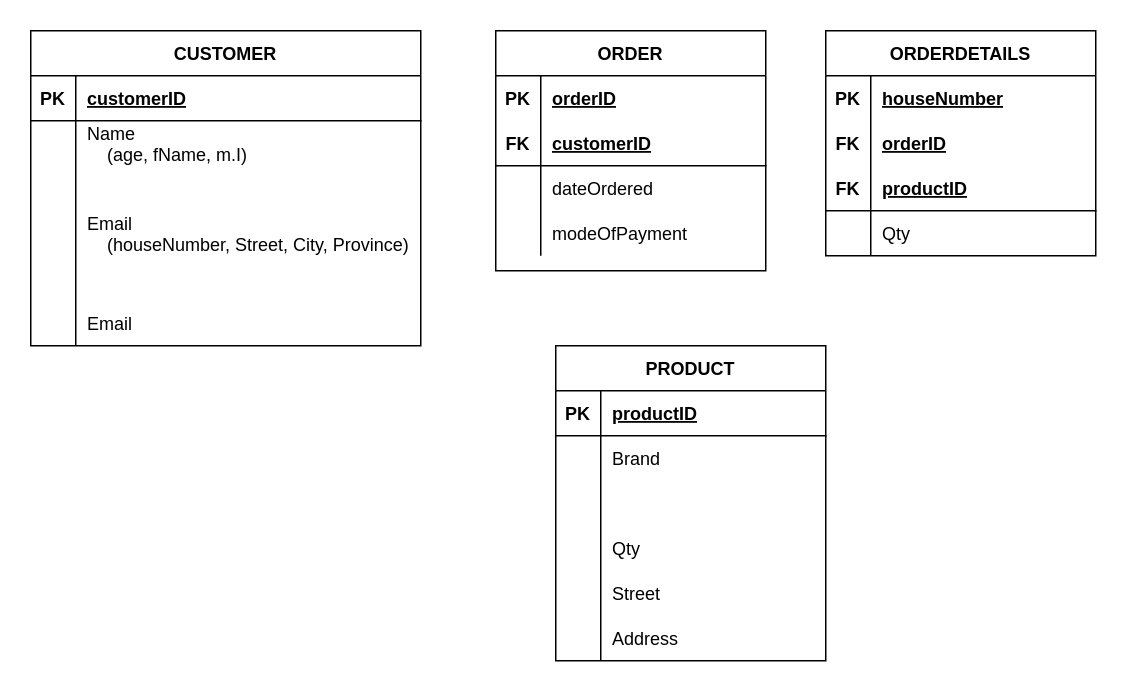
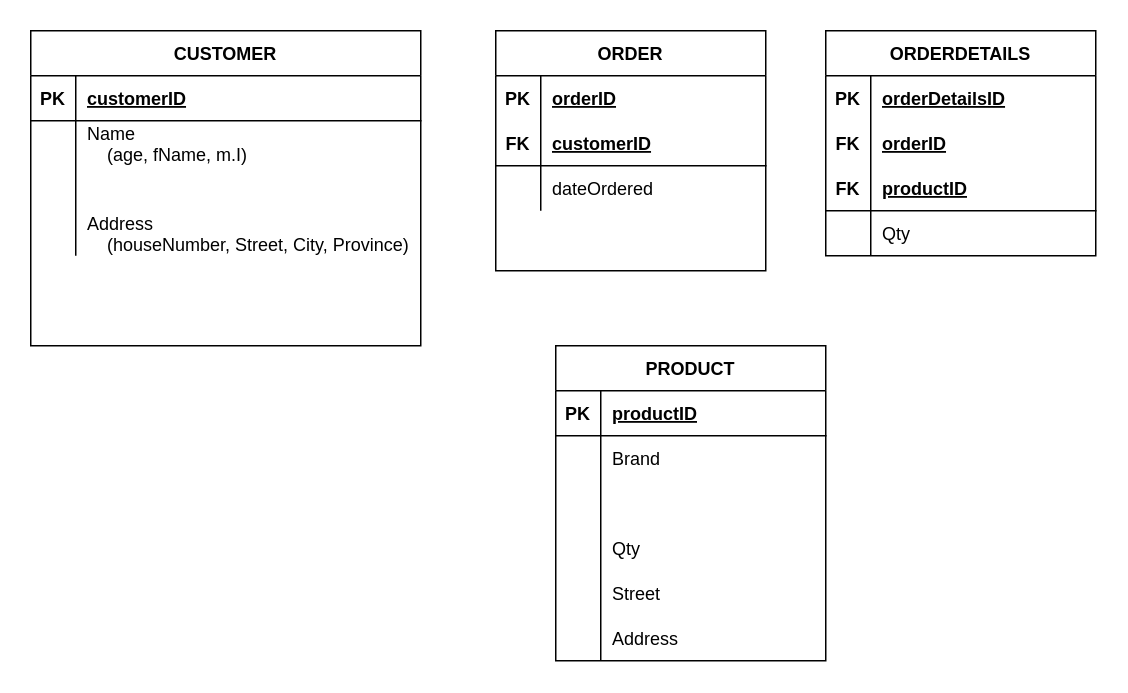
(937, 99) -> (948, 99)
(108, 224) -> (122, 224)
(653, 233) -> none
(248, 323) -> none
